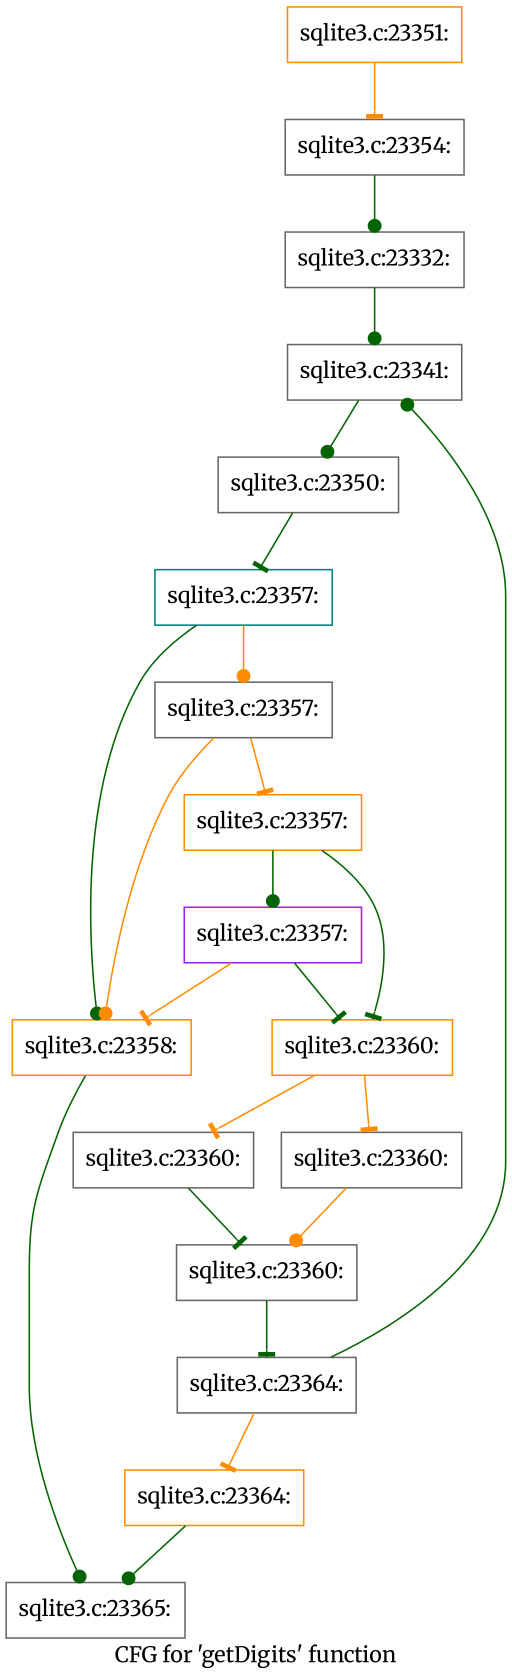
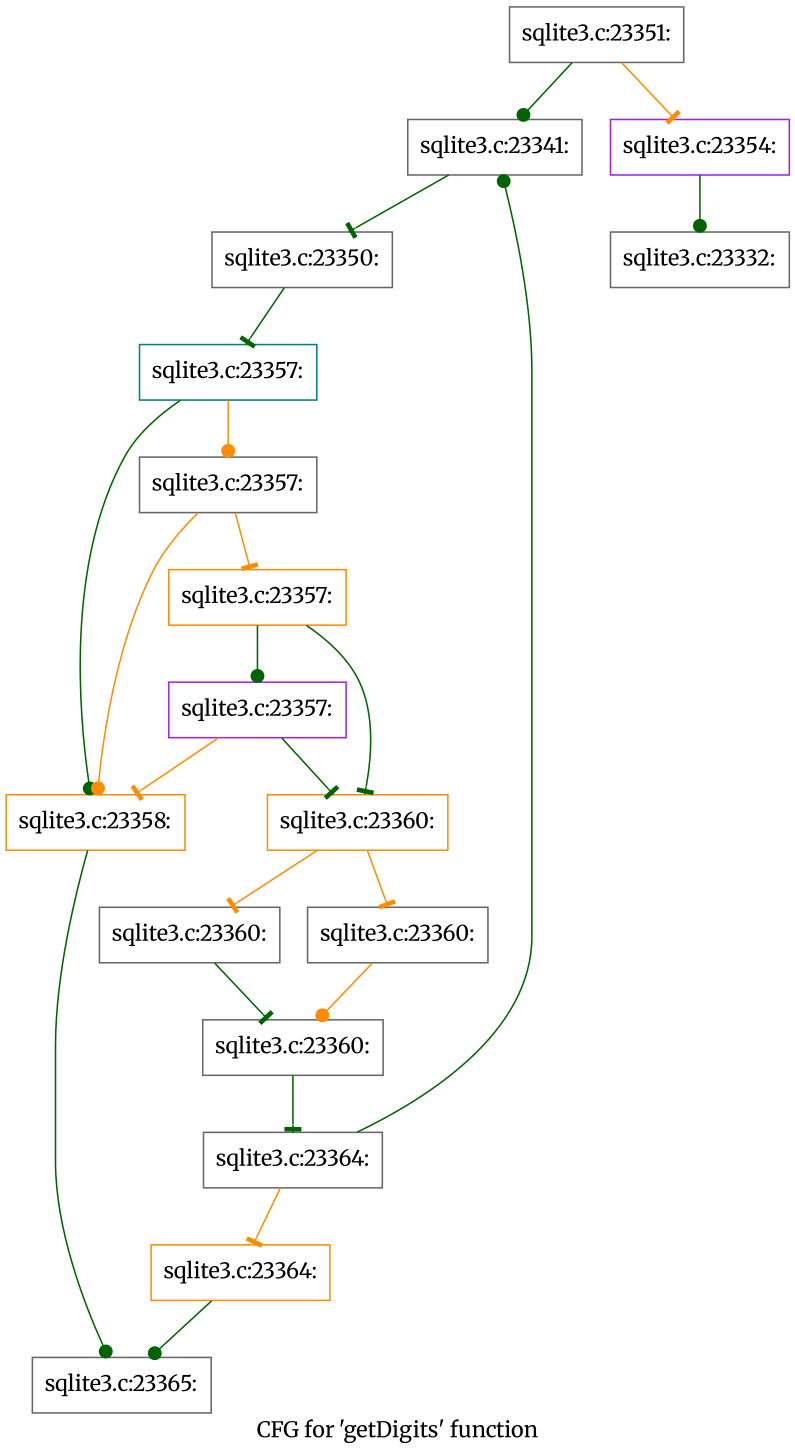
(375, 35) -> (597, 35)
(375, 147) -> (700, 147)
(375, 310) -> (550, 86)
(345, 423) -> (402, 201)
